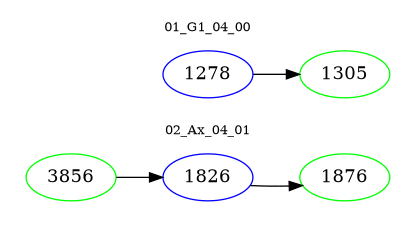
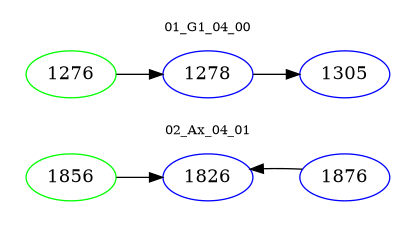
none -> (71, 74)
(345, 74) -> (345, 74)
(71, 177) -> (71, 177)
(345, 177) -> (345, 177)
(270, 186) -> (283, 169)
